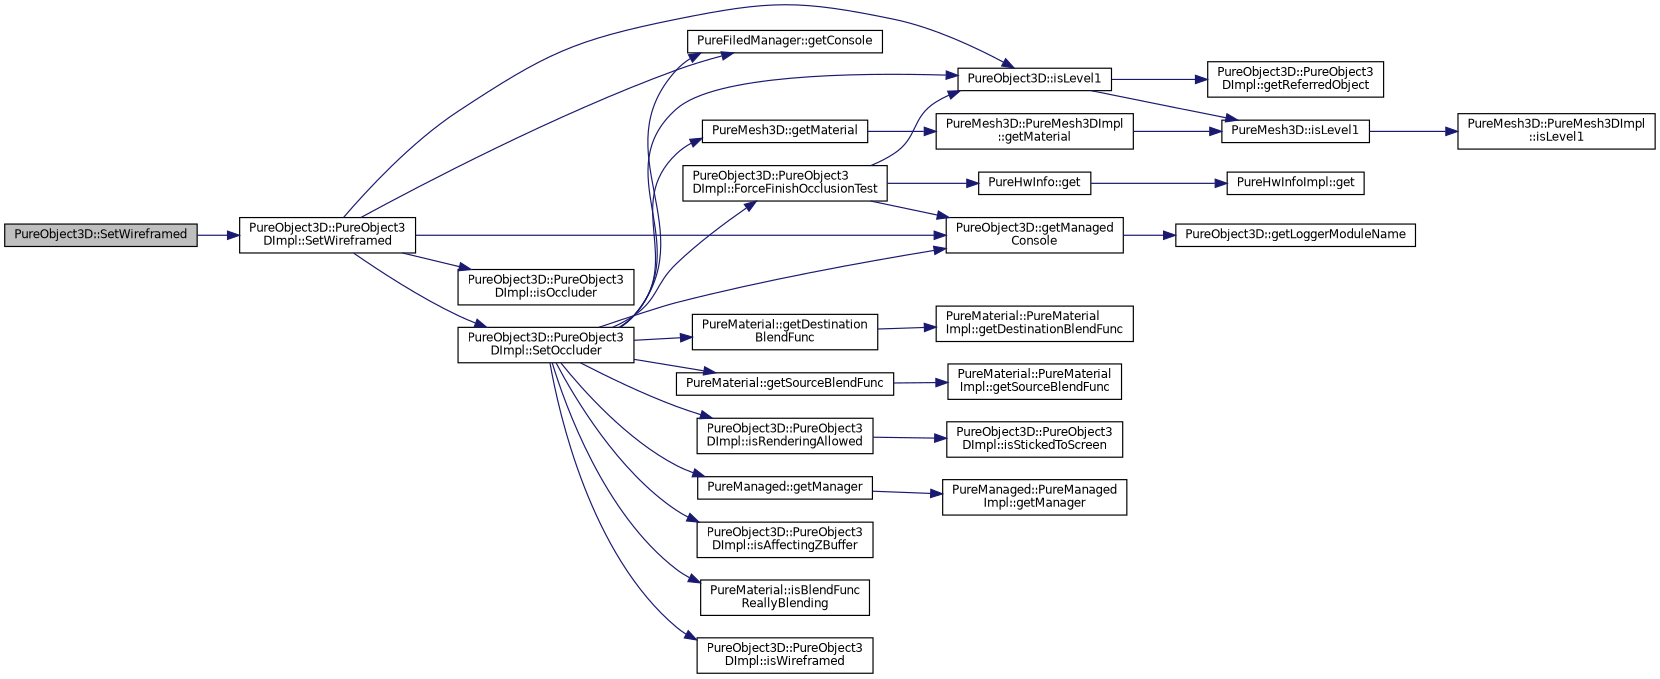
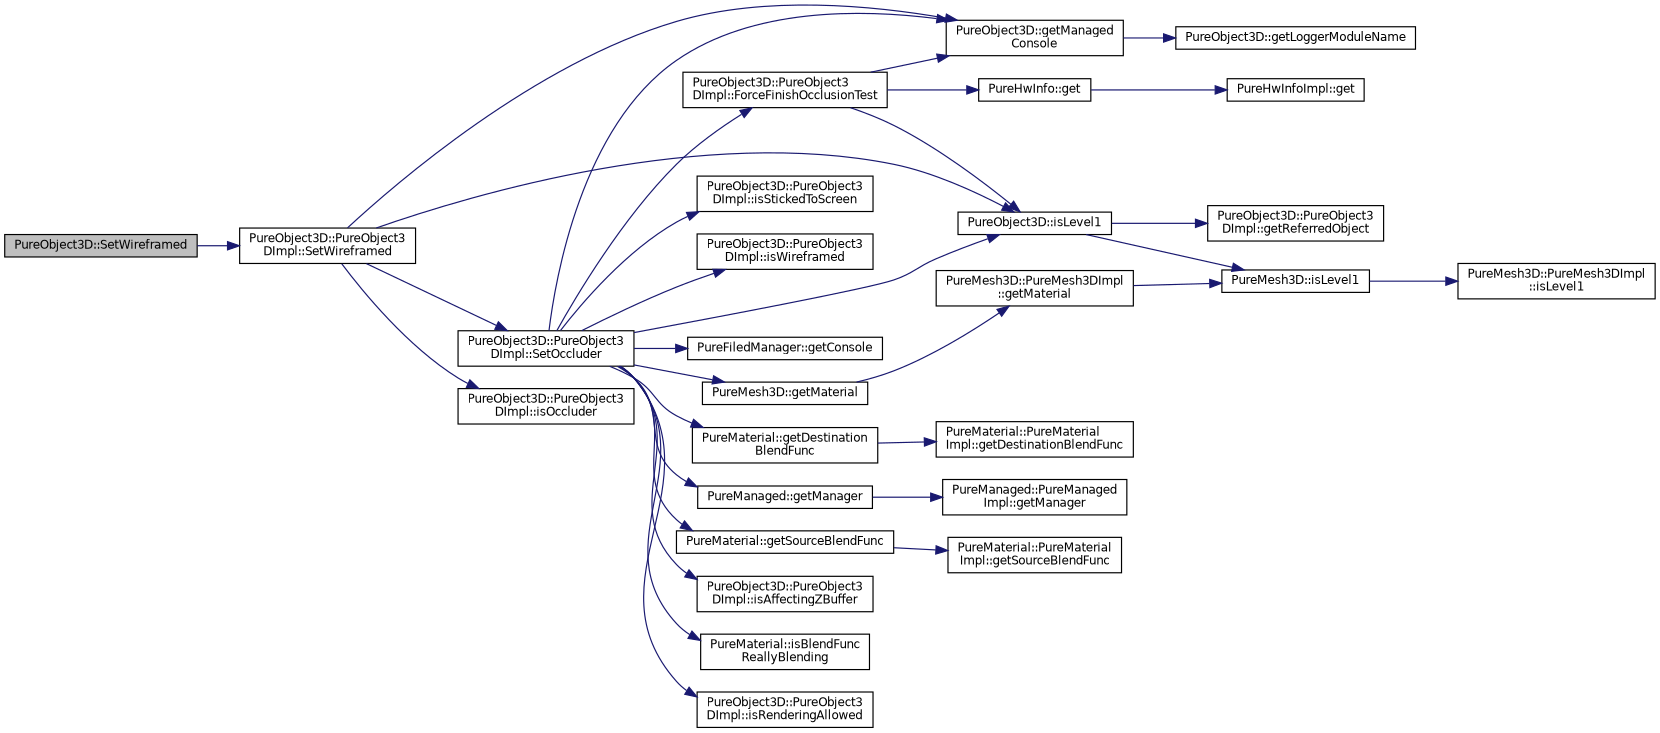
(538, 128) -> none
(904, 438) -> (618, 267)
